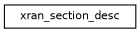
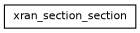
(70, 17) -> (70, 17)
